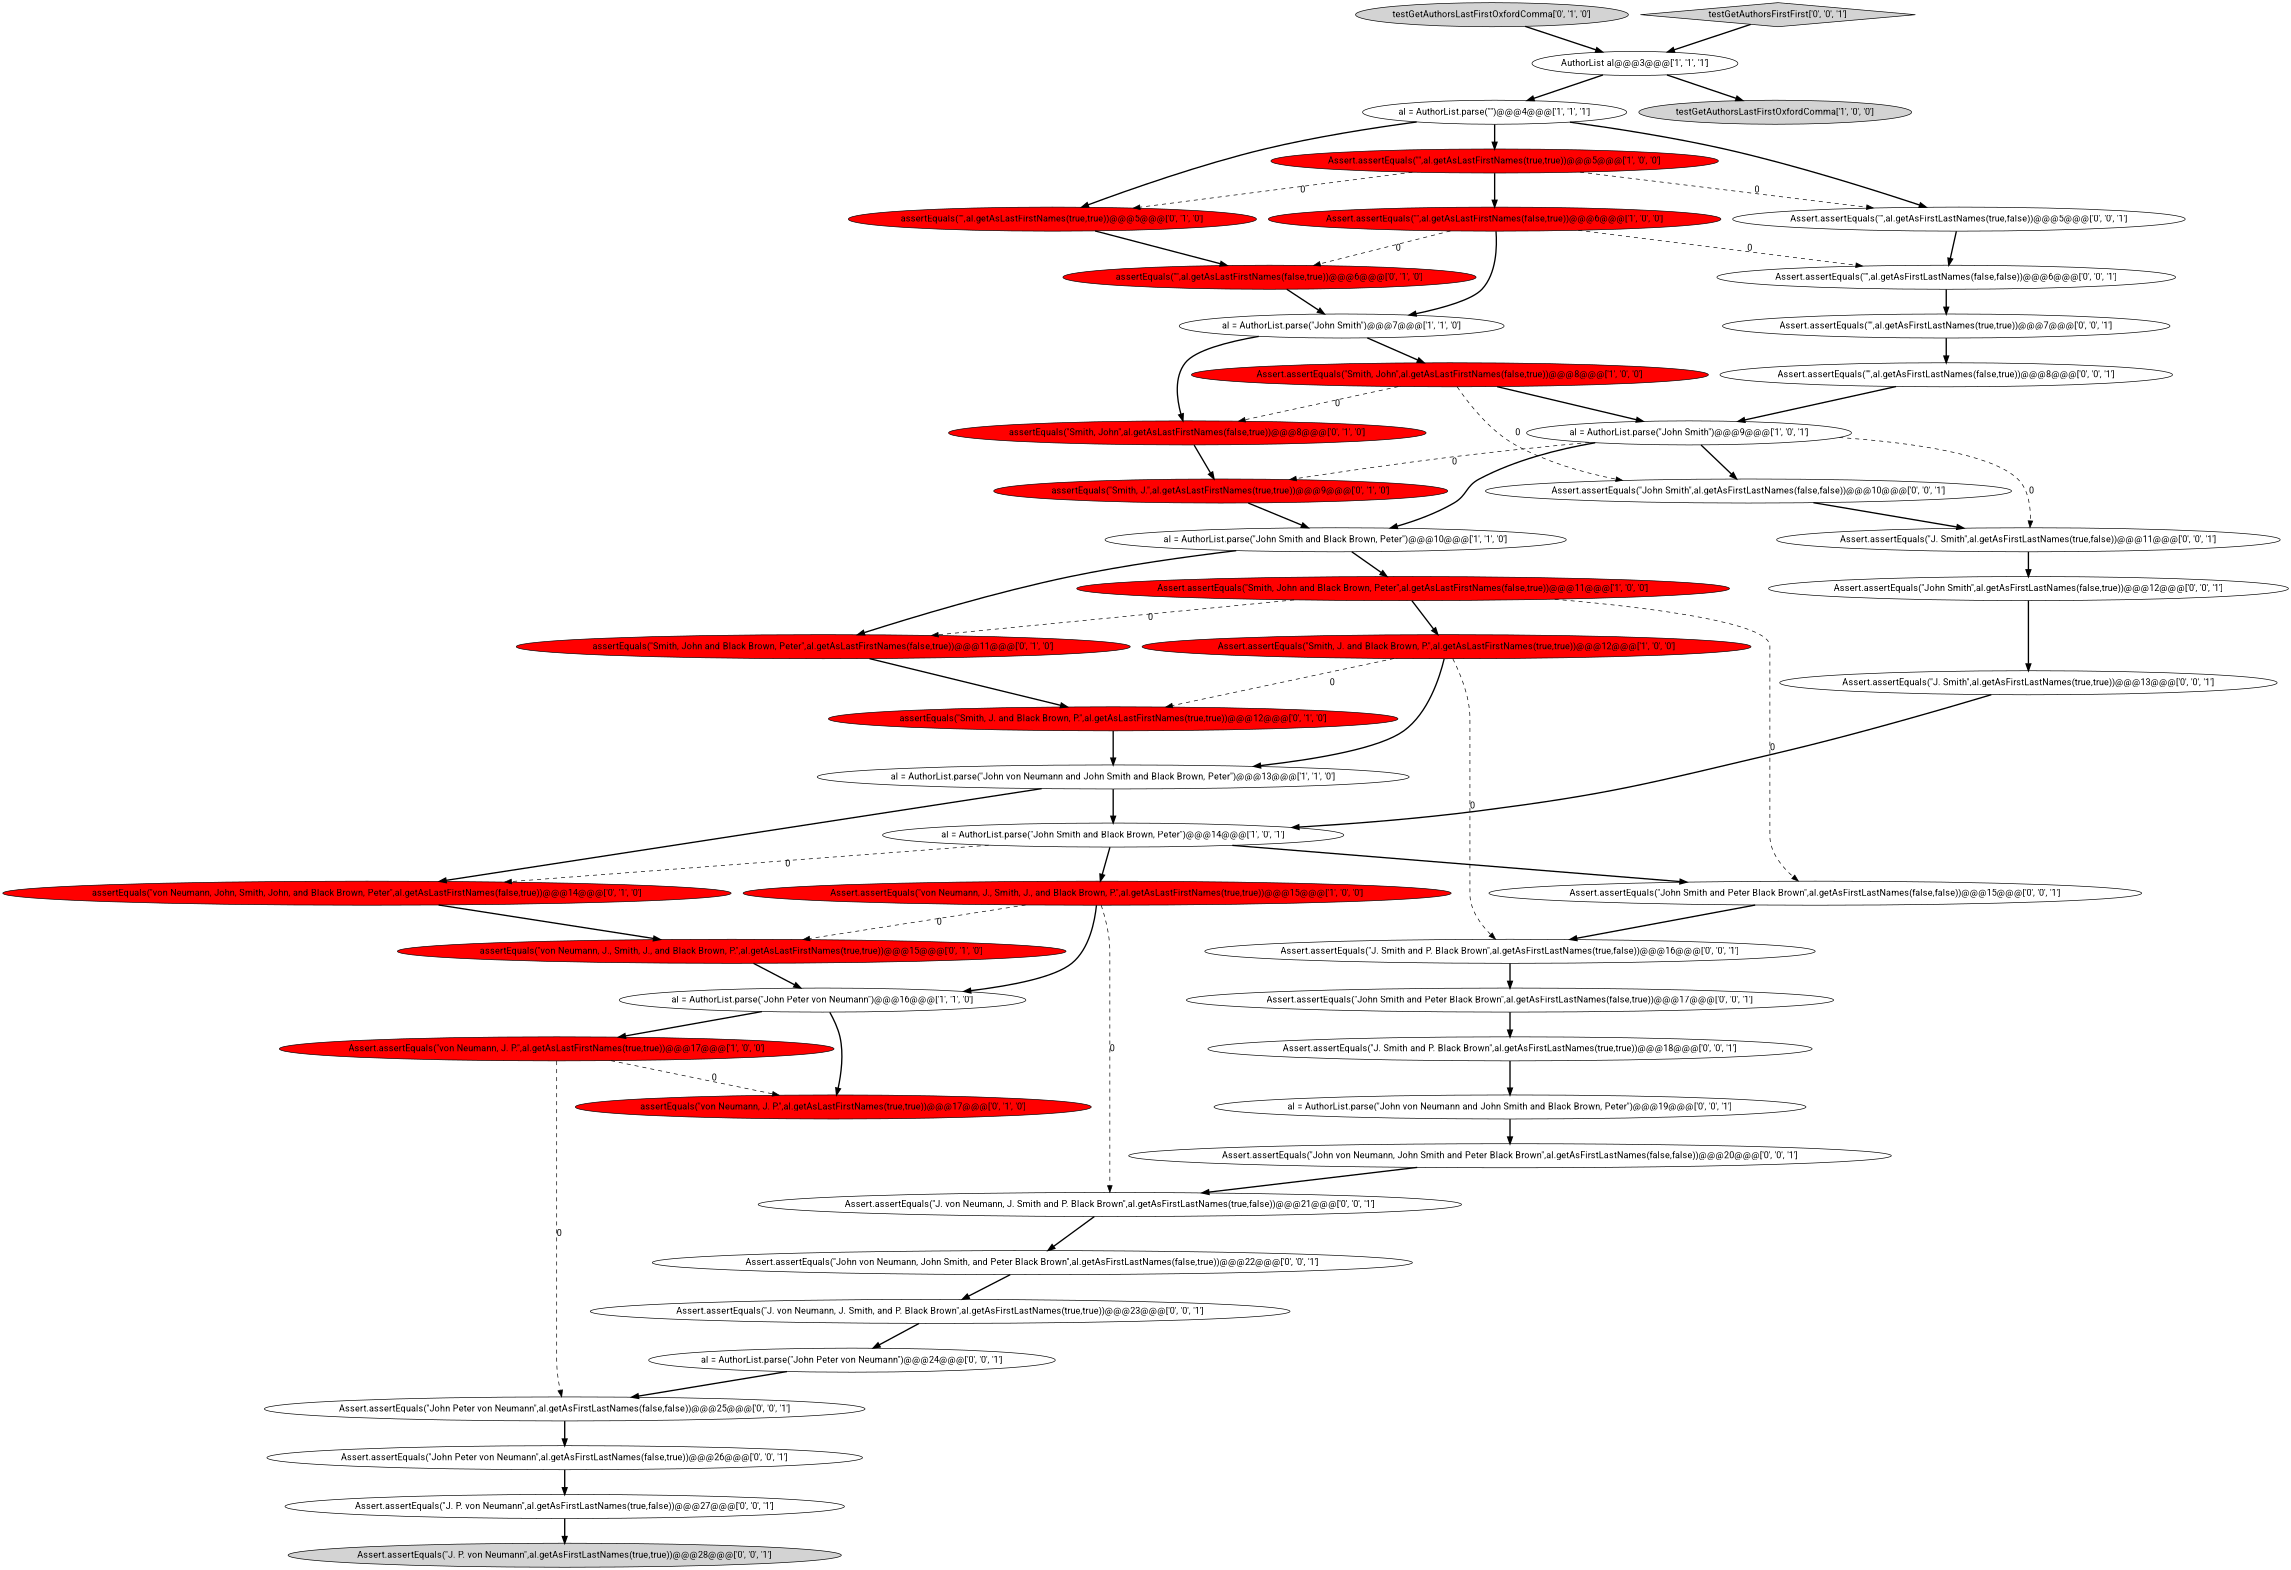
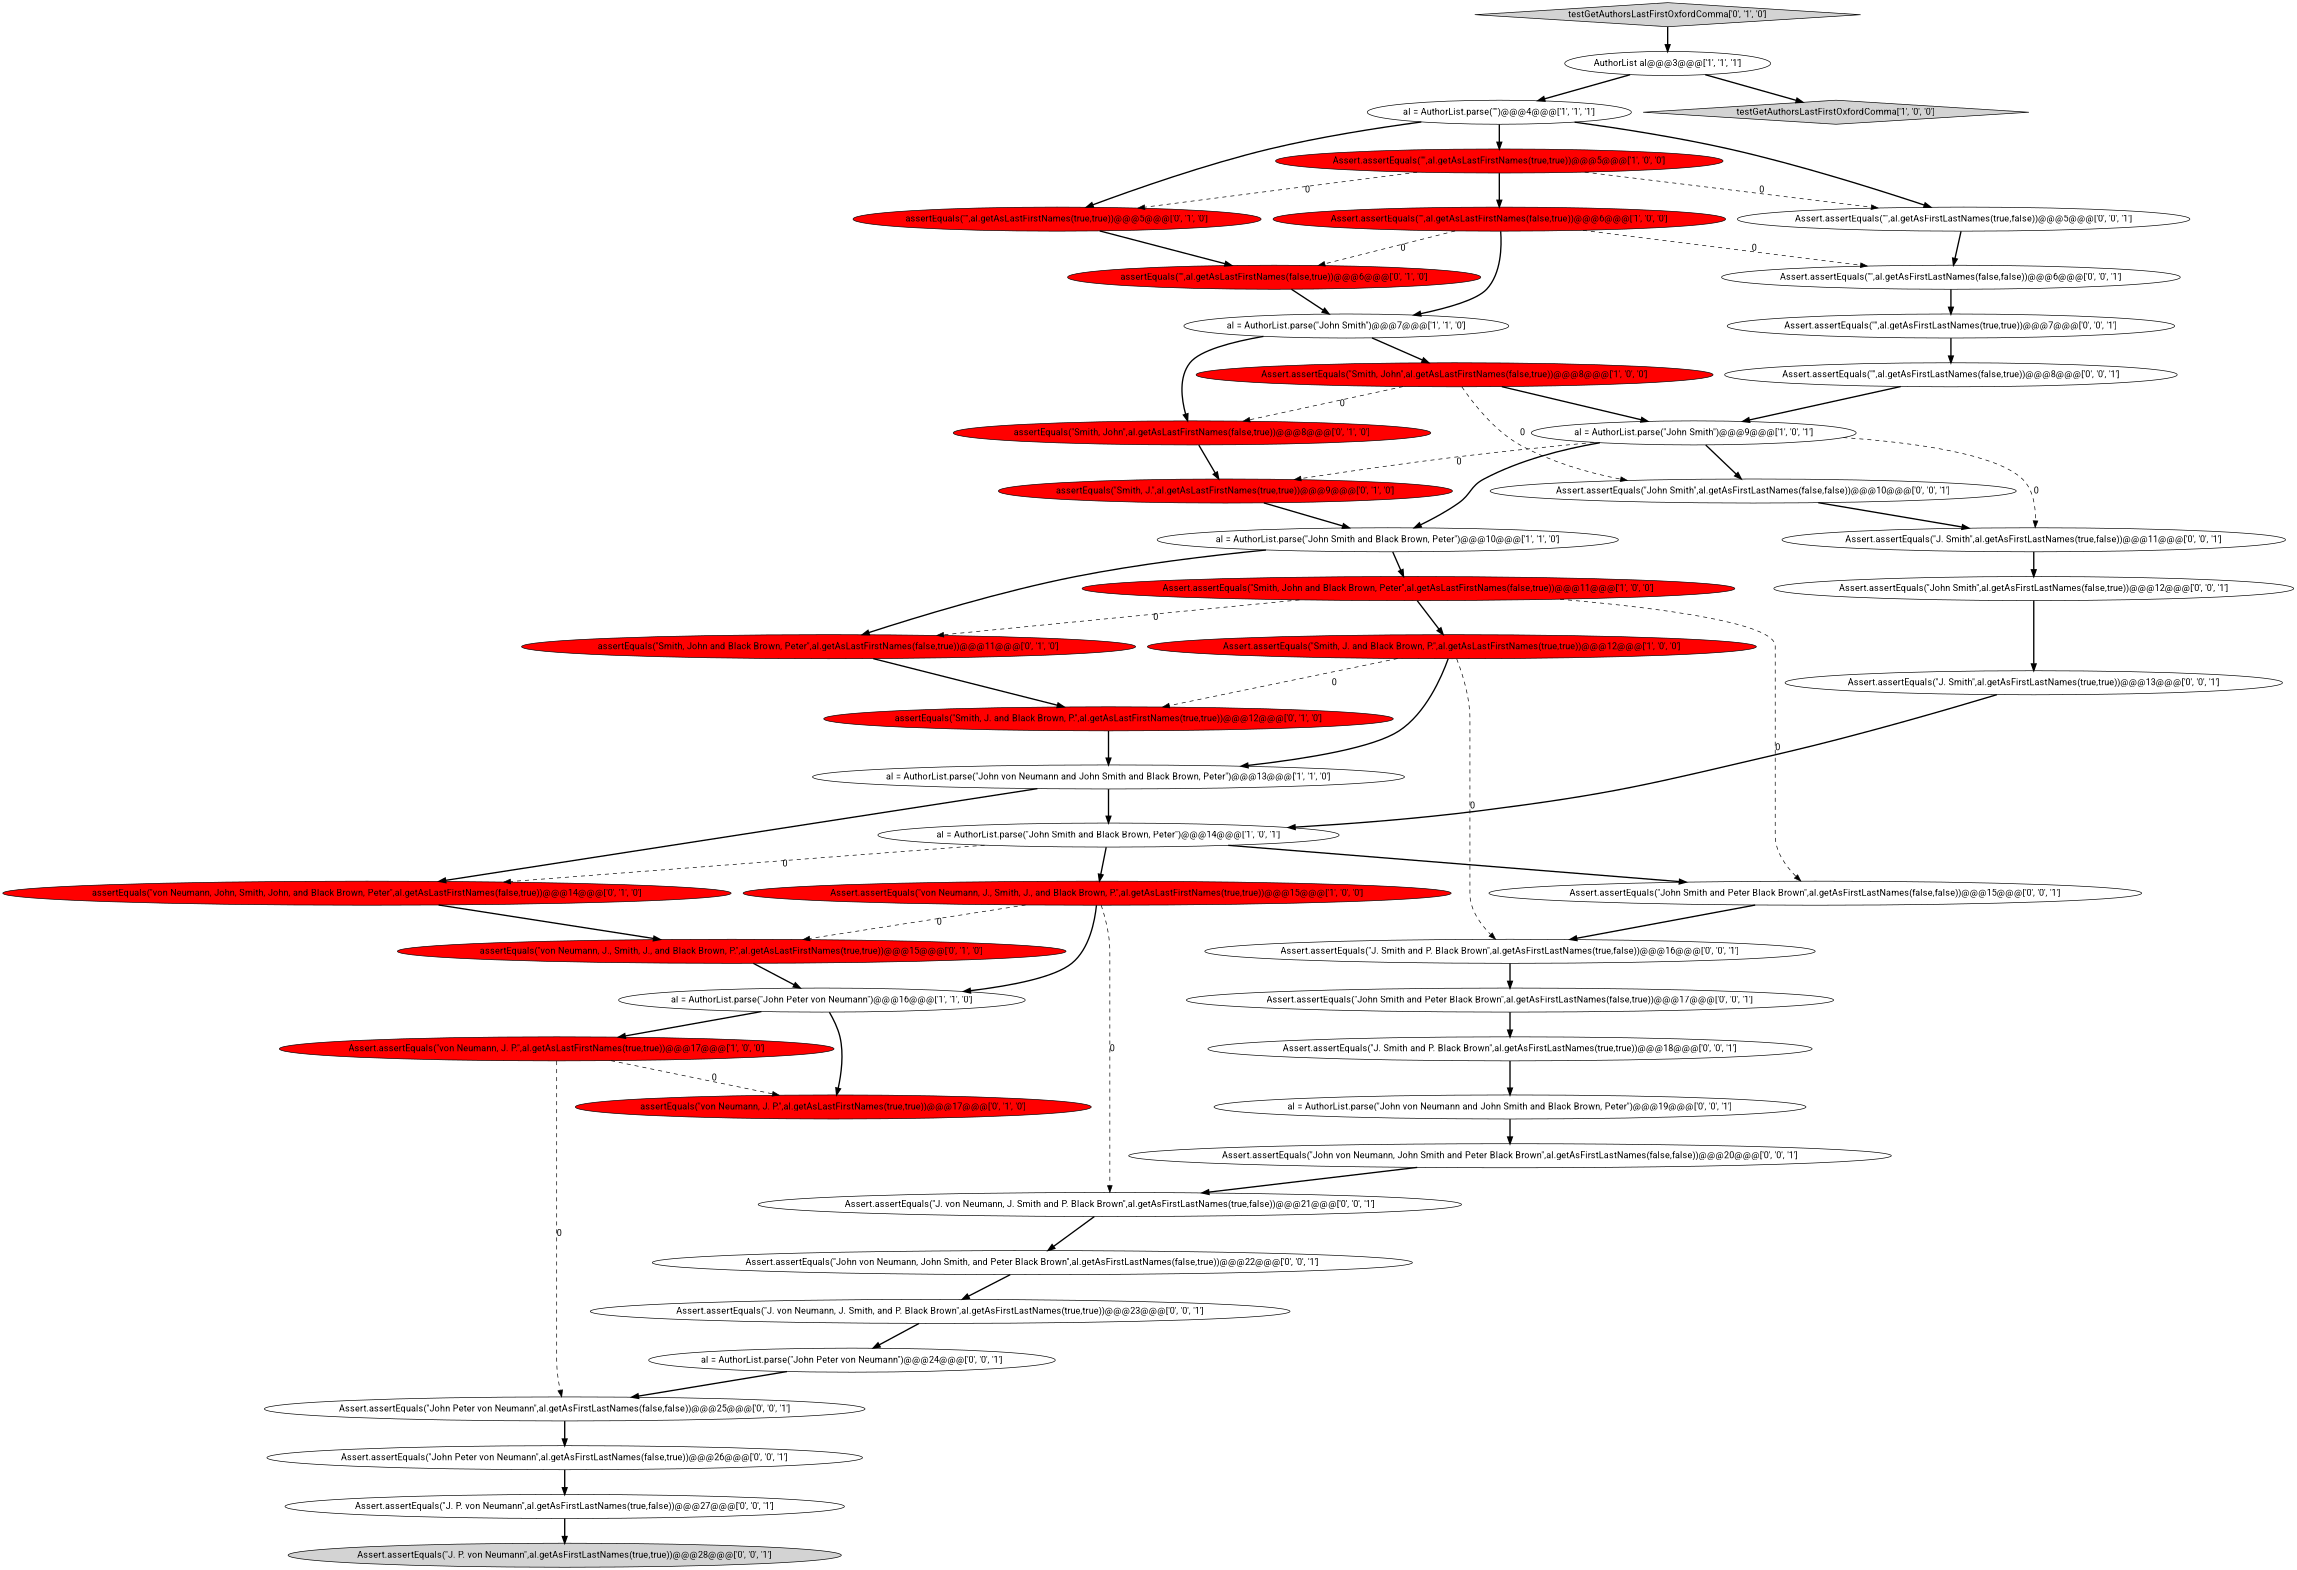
(1492, 15) -> (1668, 15)
(1778, 15) -> none
(1775, 112) -> (1836, 112)
